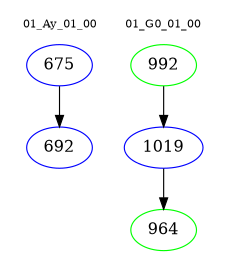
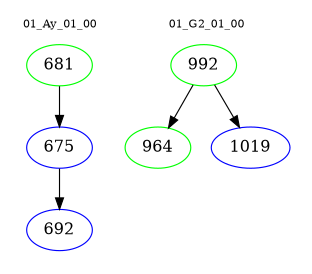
(164, 25) -> (207, 25)
none -> (60, 65)
(164, 183) -> (184, 101)
